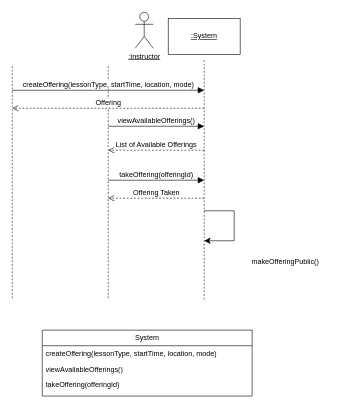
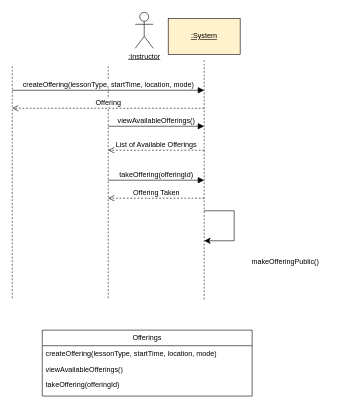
(204, 36) -> (204, 36)
(147, 338) -> (147, 338)
